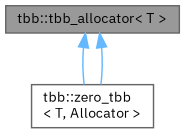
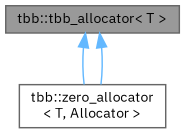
(93, 106) -> (93, 106)
